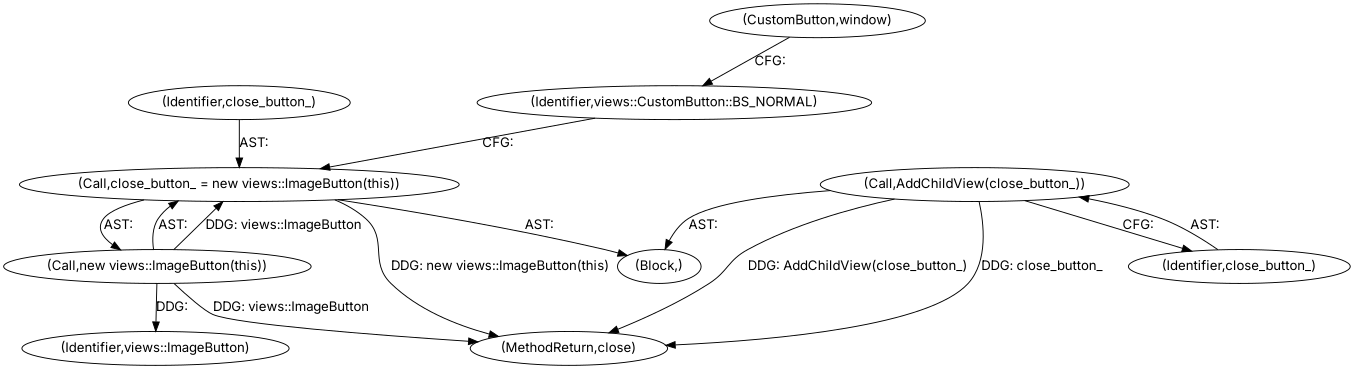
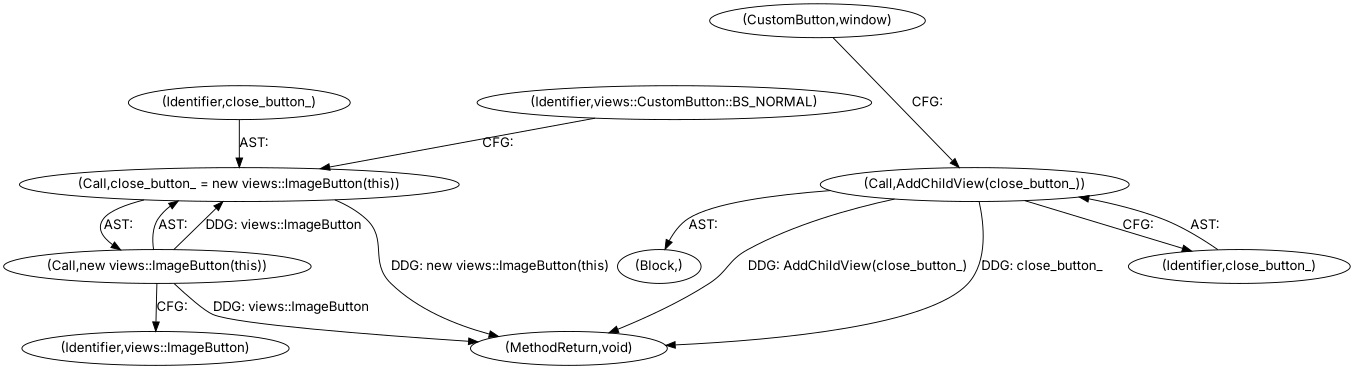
(750, 59) -> (893, 99)
(479, 224) -> none
(174, 307) -> (174, 307)
(569, 348) -> (569, 348)
